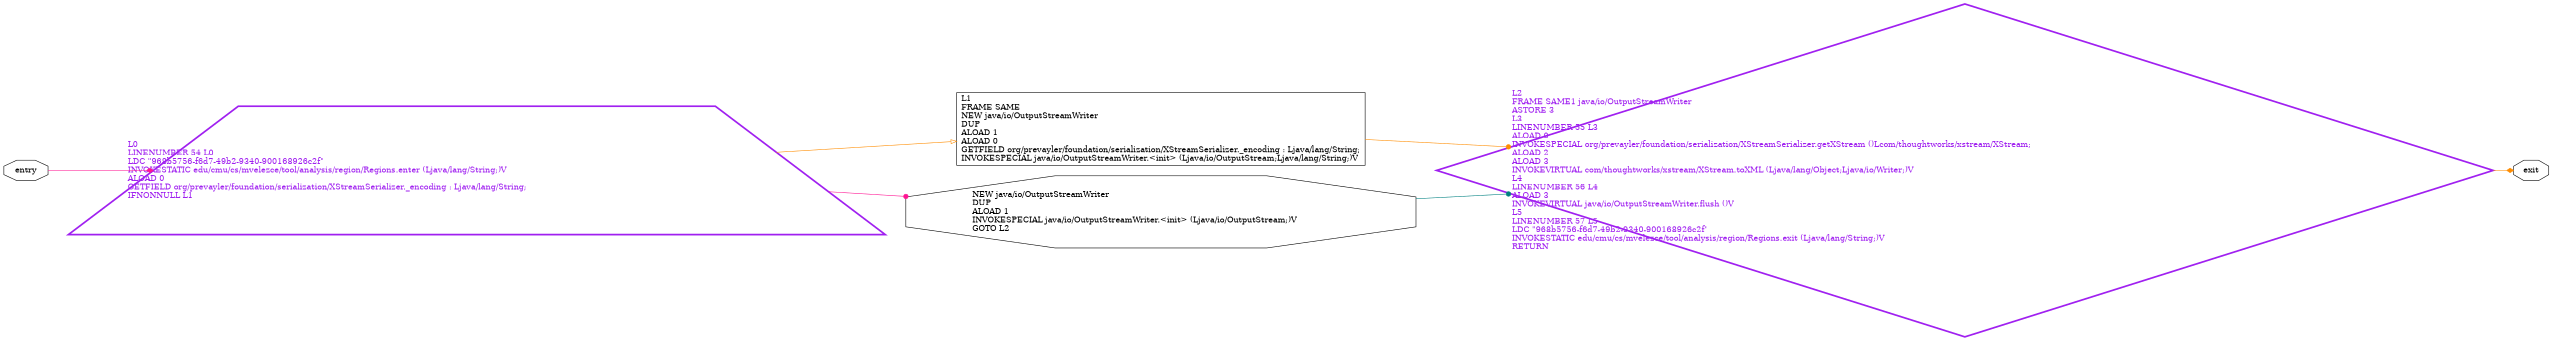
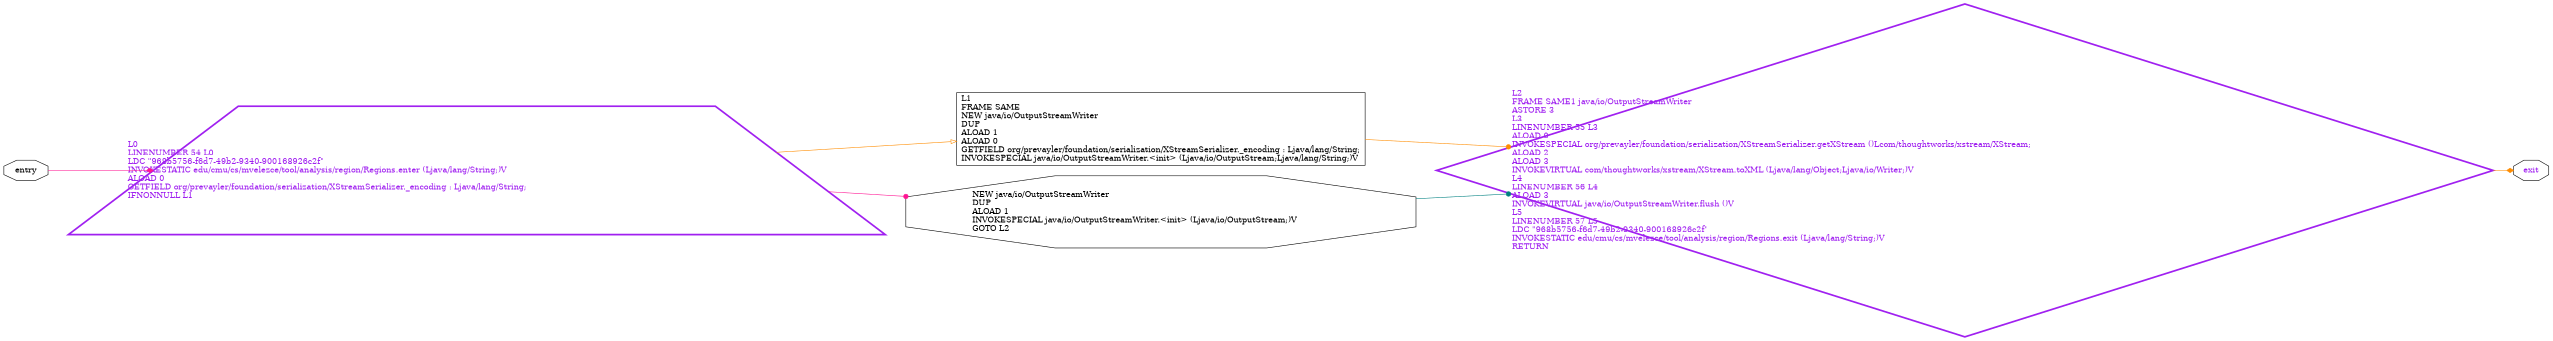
(2531, 170) -> (2531, 170)
